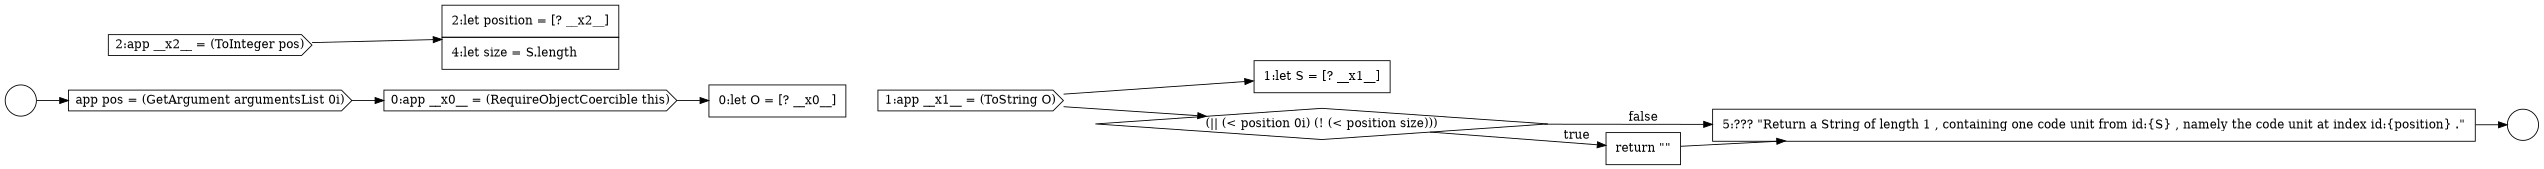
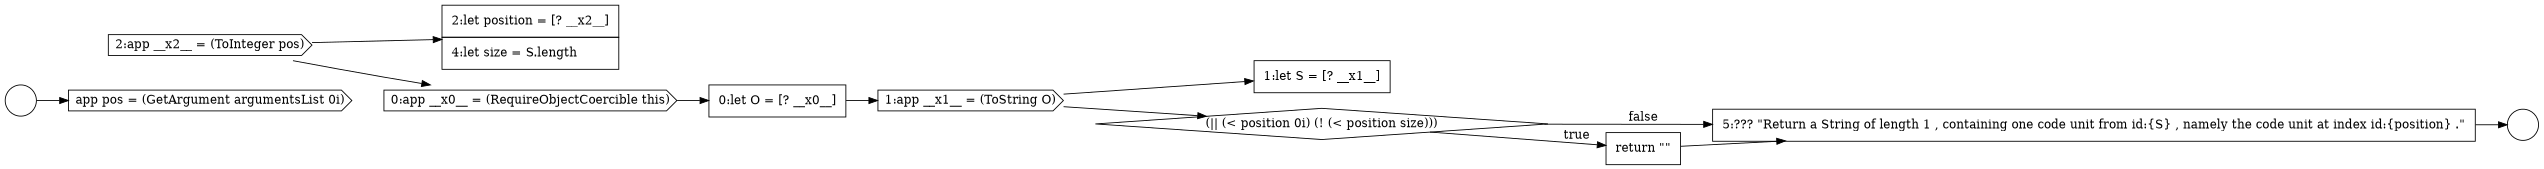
(363, 101) -> (357, 72)
none -> (857, 101)
